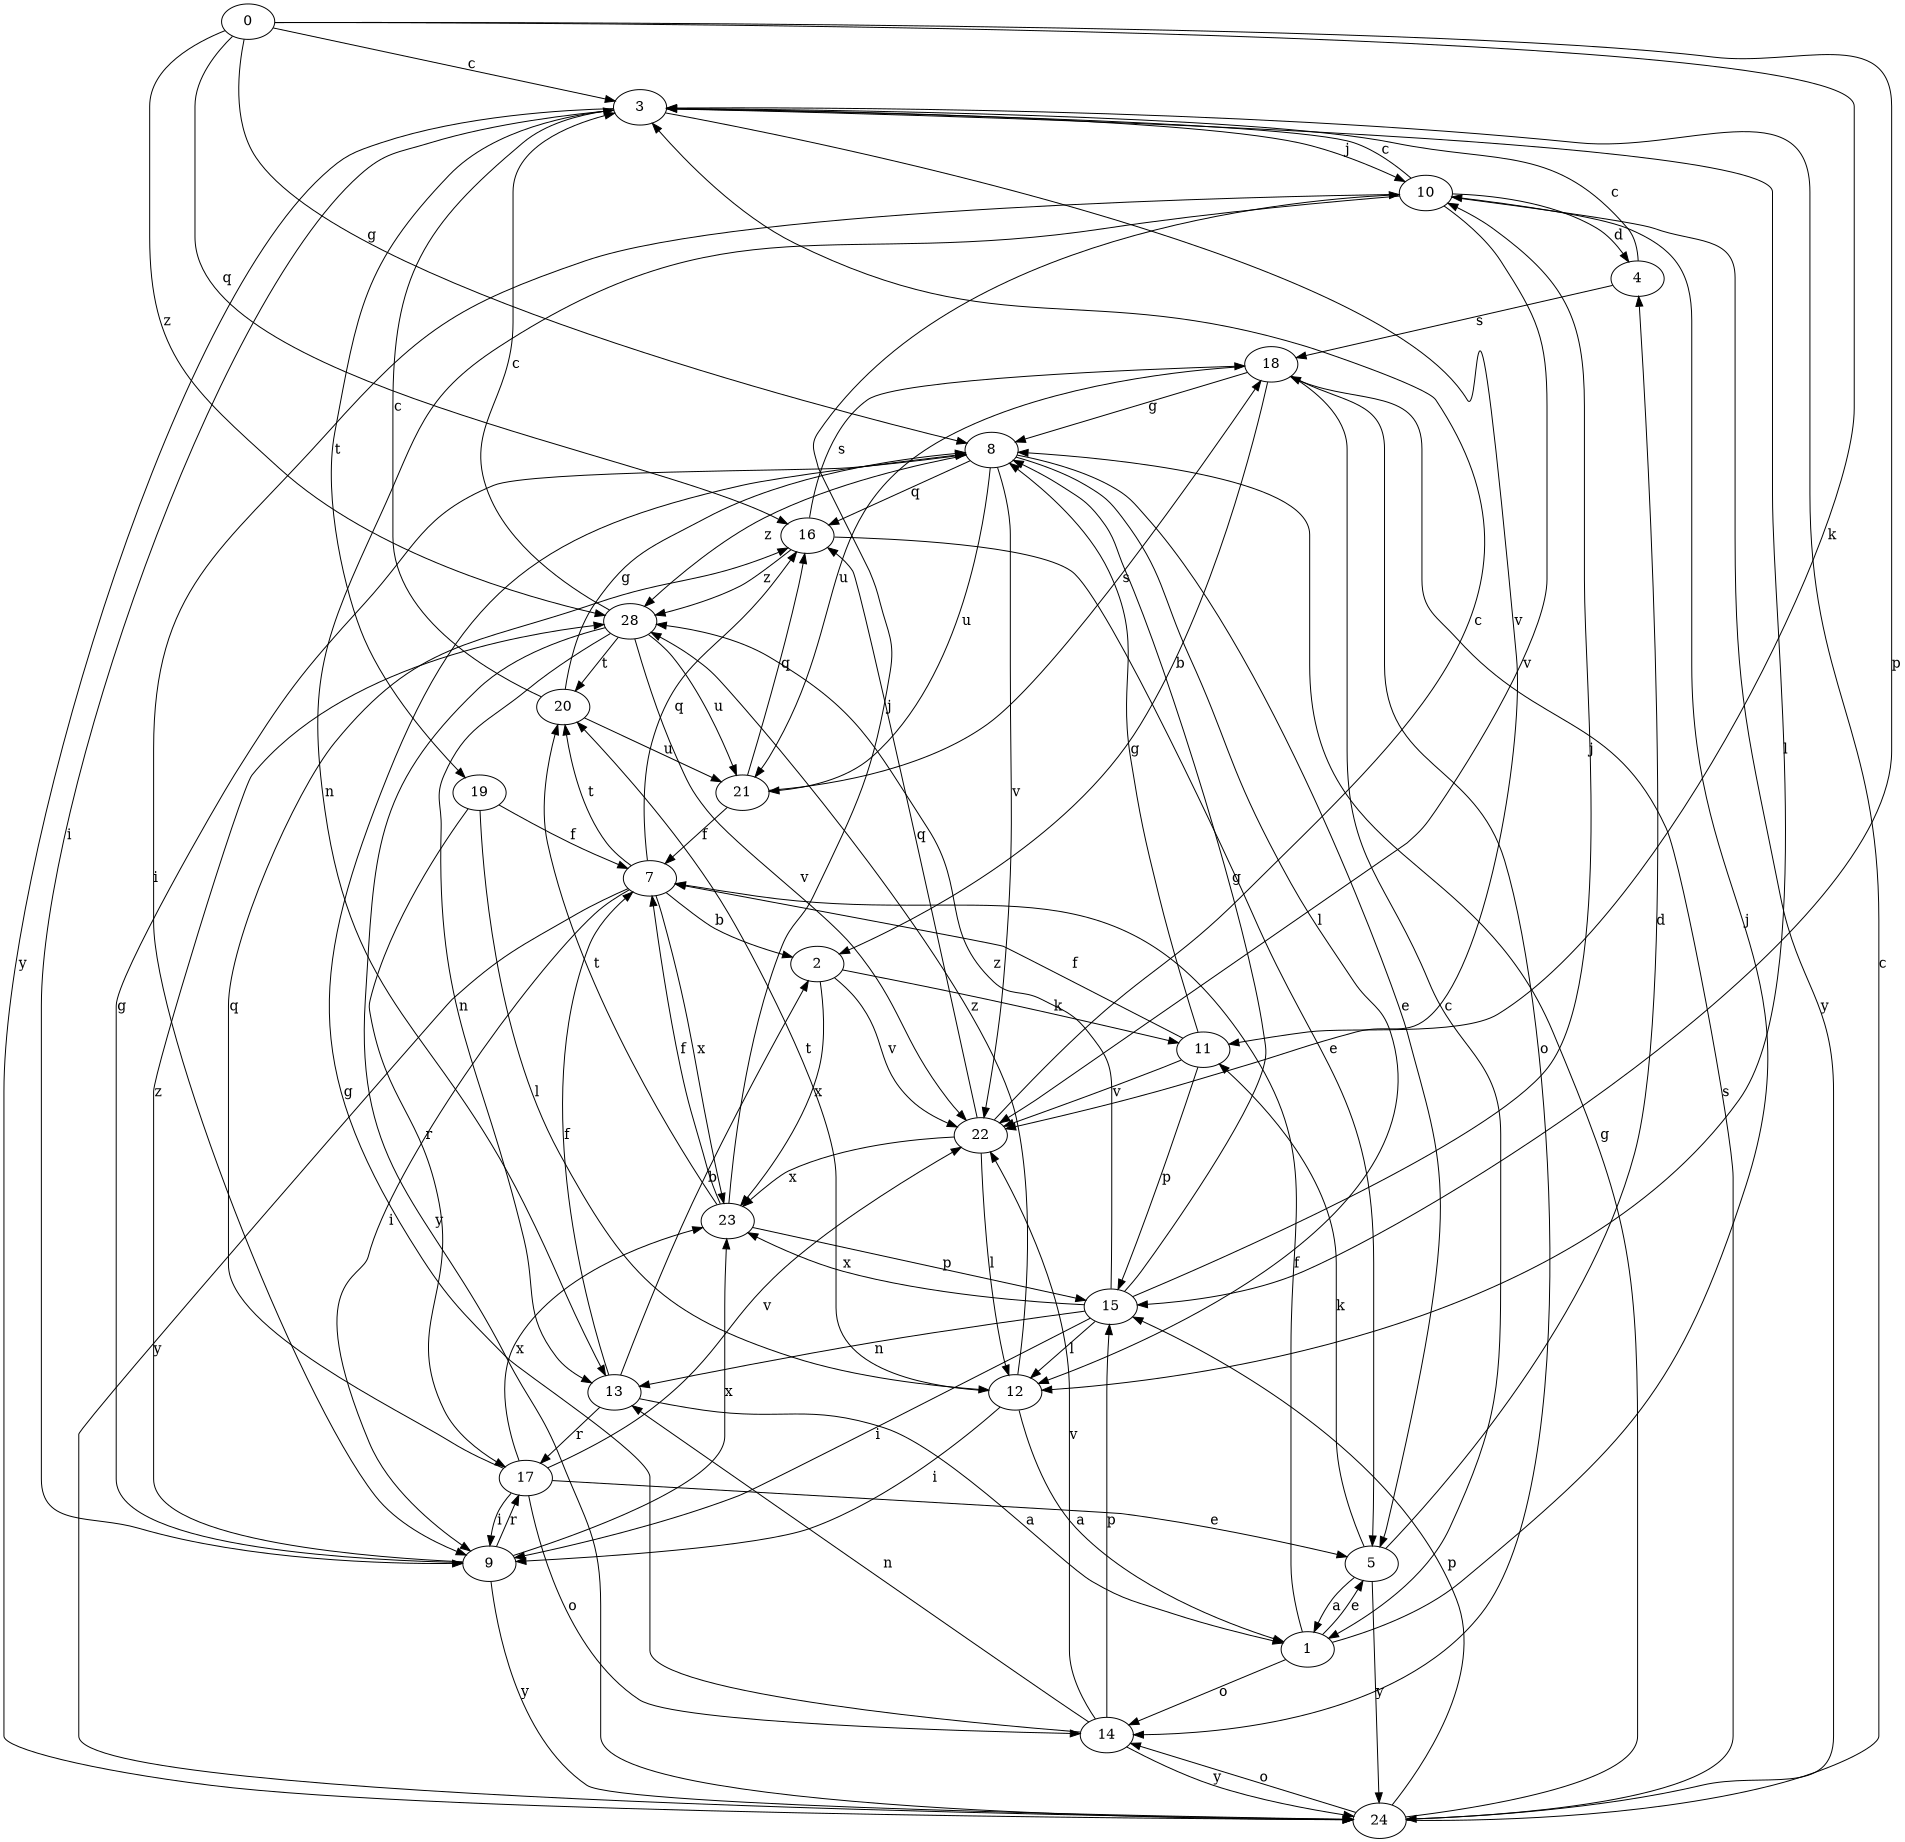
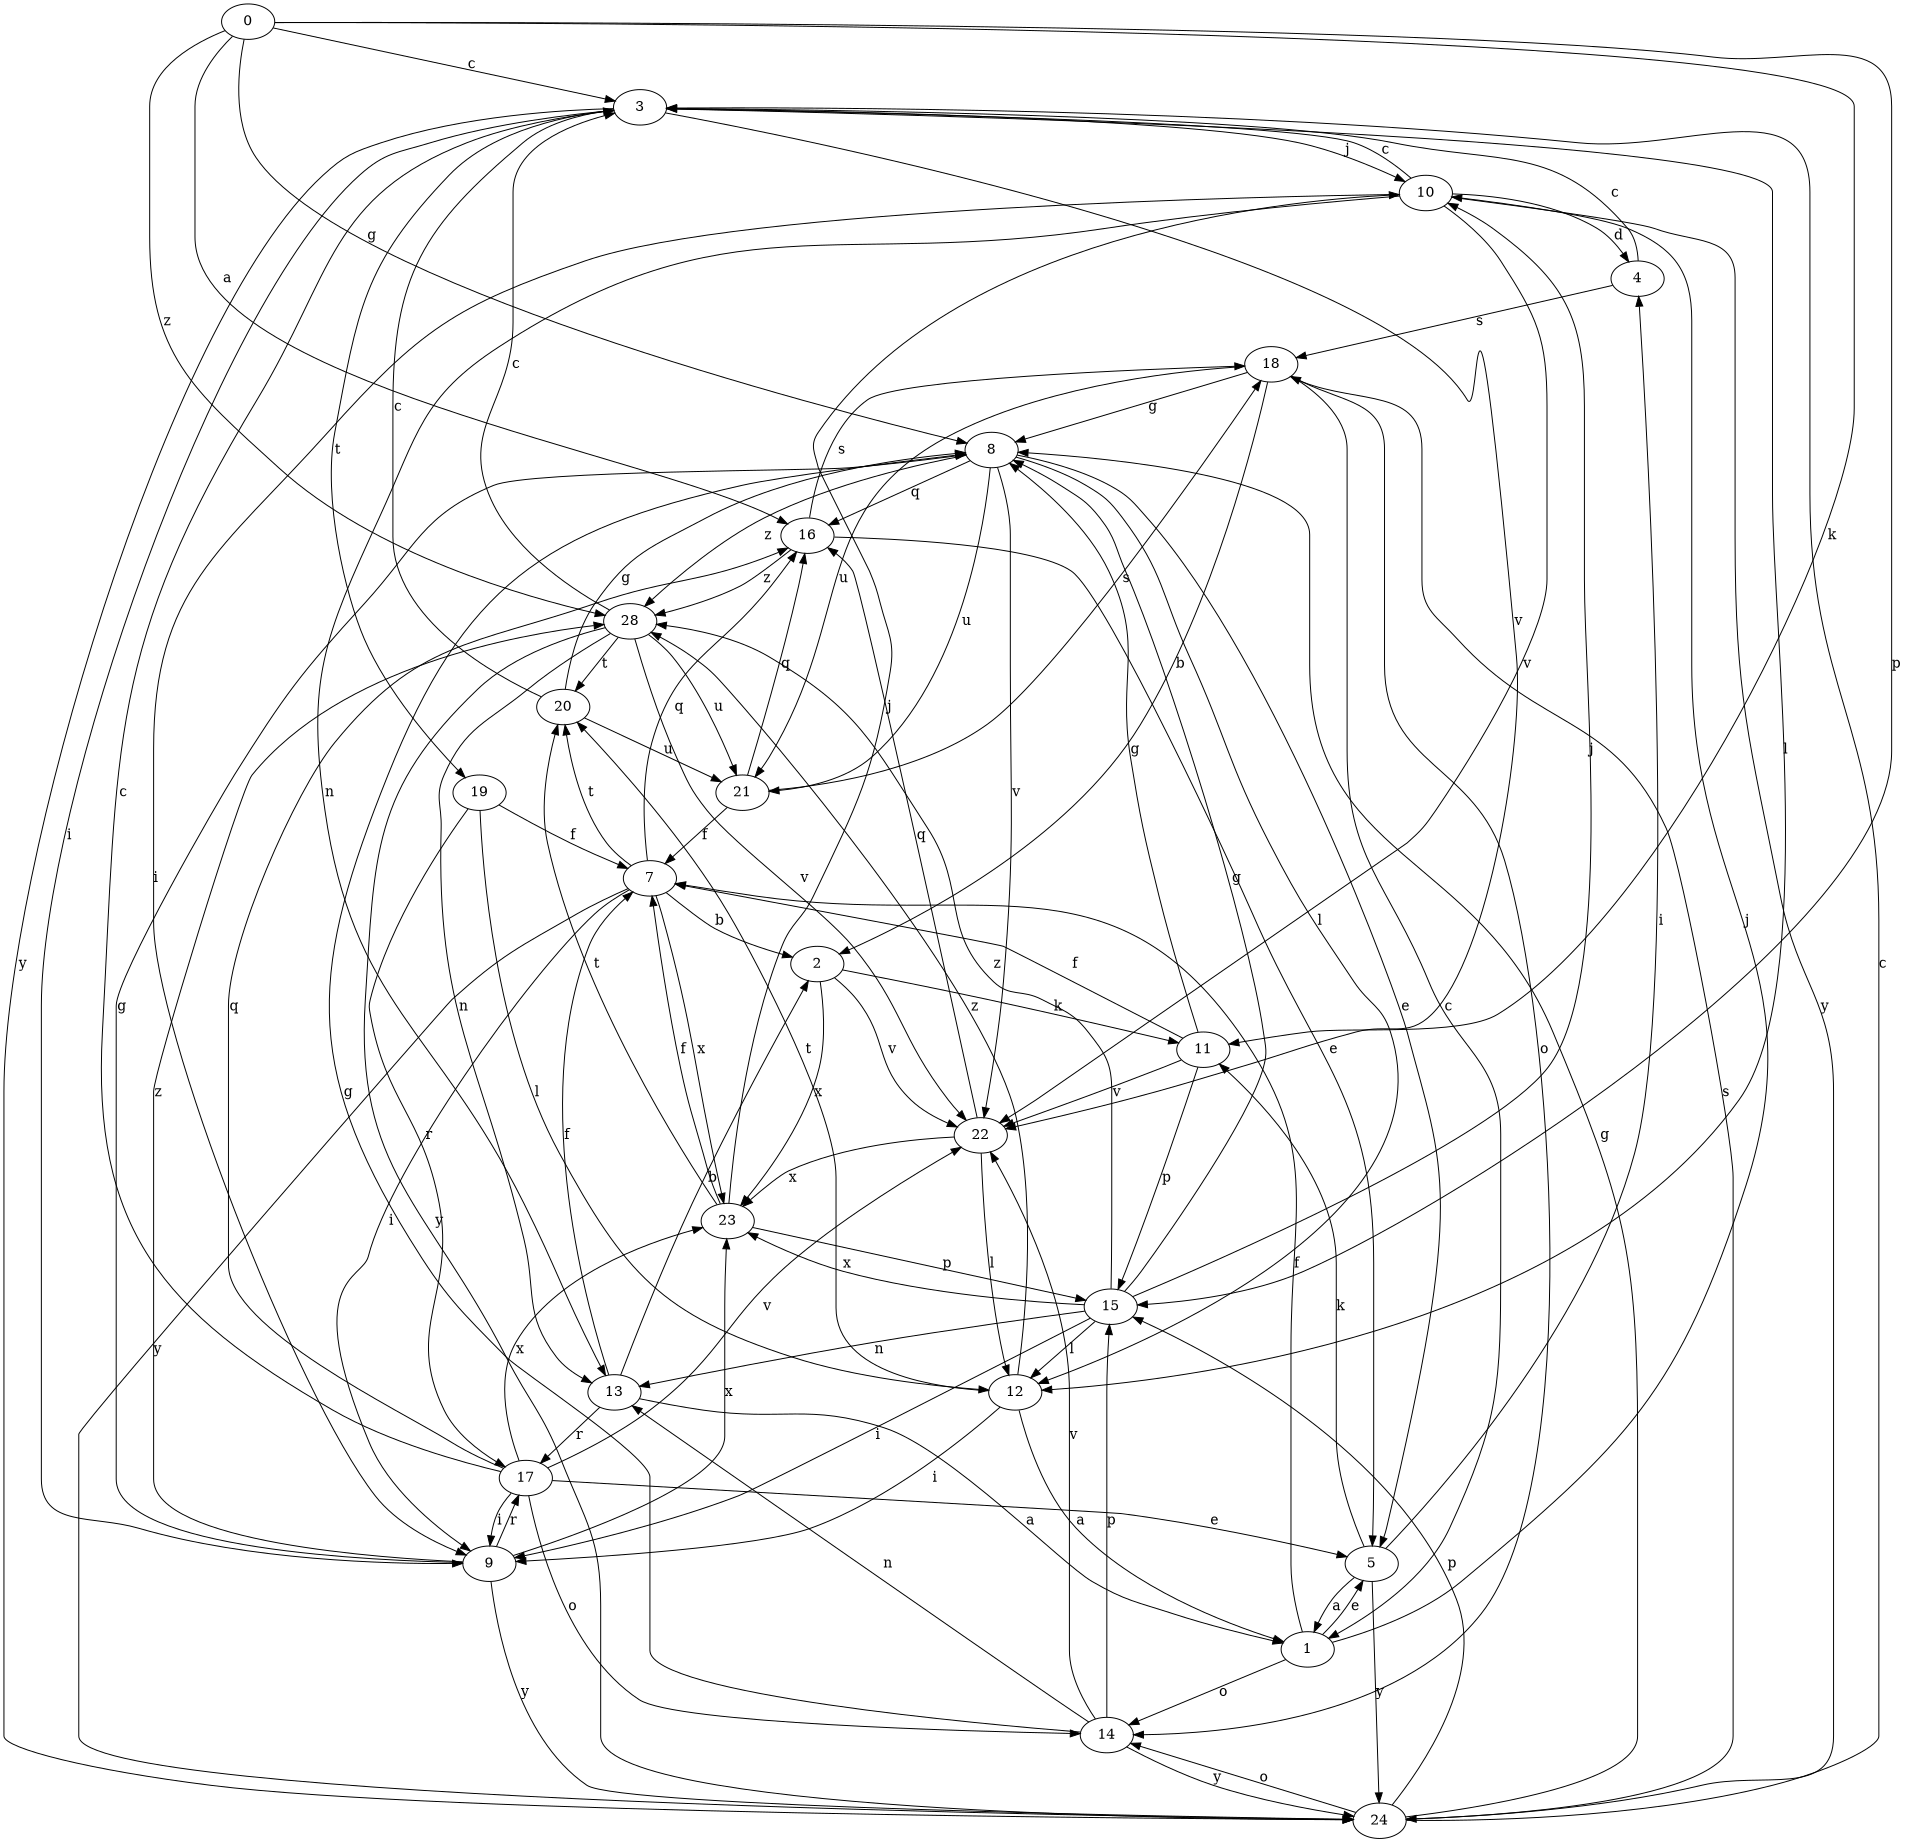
(227, 279) -> (227, 279)
(1455, 437) -> (117, 788)
(1661, 921) -> (1661, 921)
